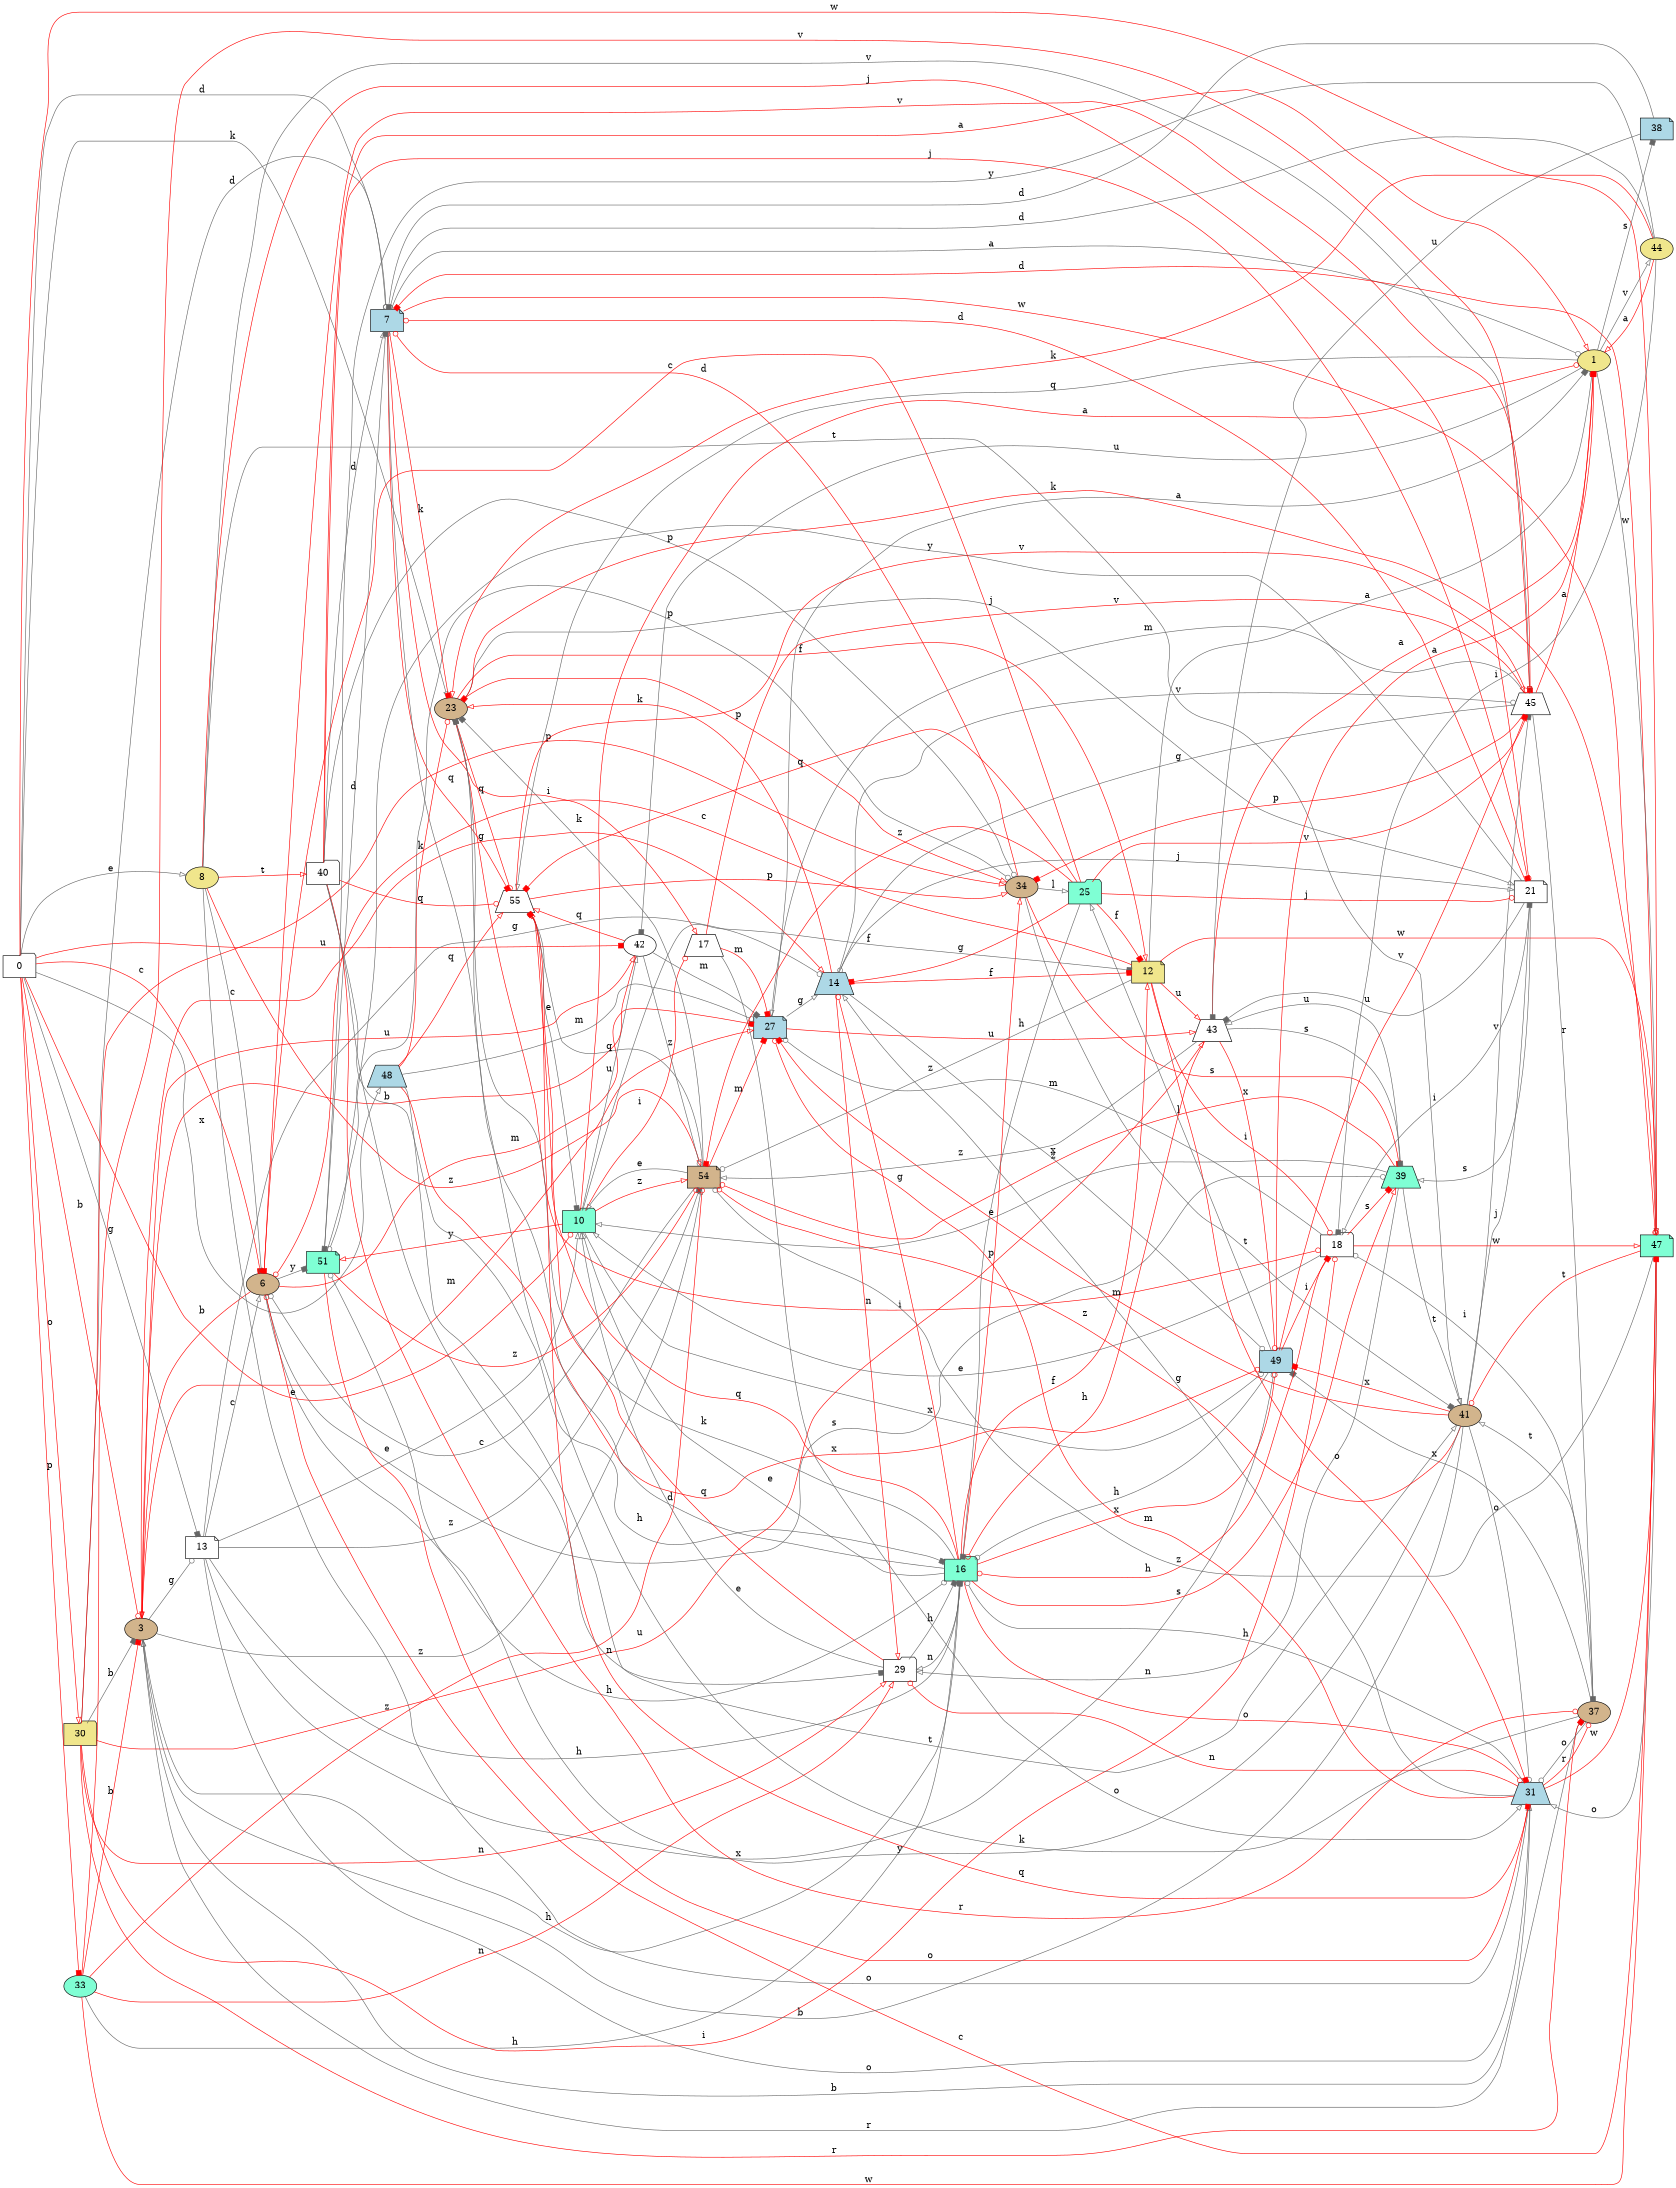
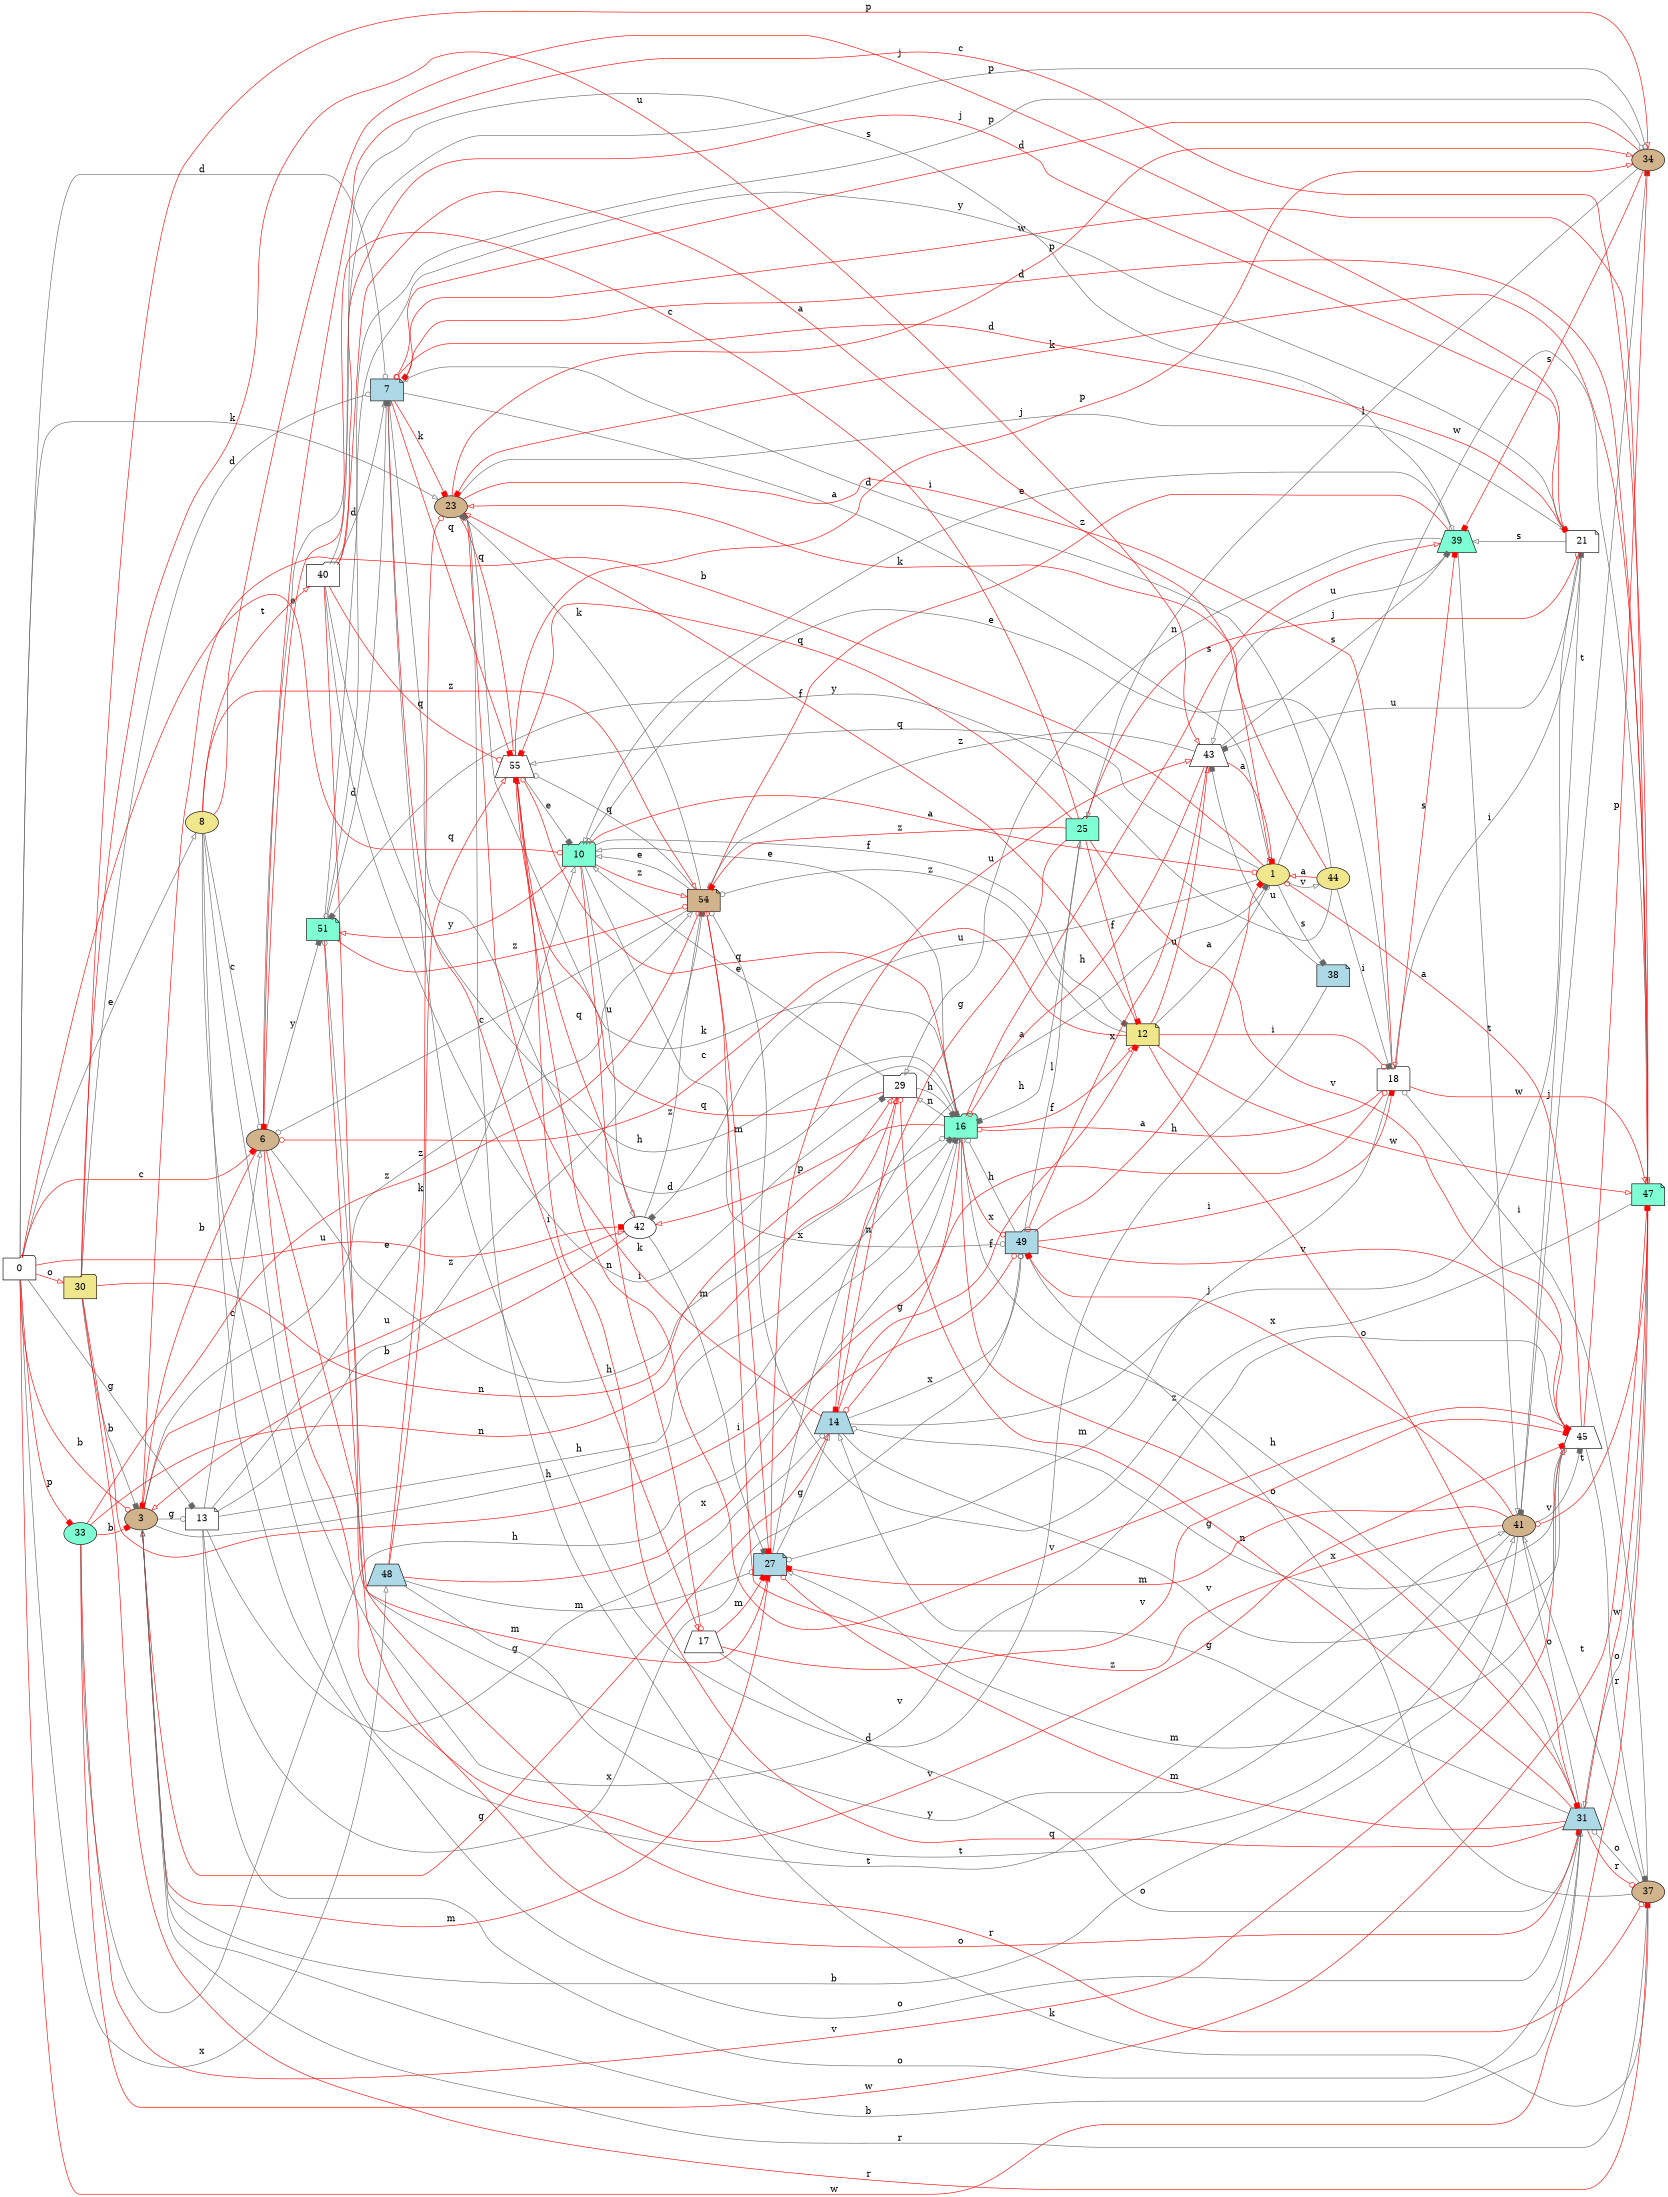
none -> (327, 558)
(1019, 613) -> (1168, 1595)
(892, 645) -> (841, 727)
(996, 1232) -> (804, 1172)
